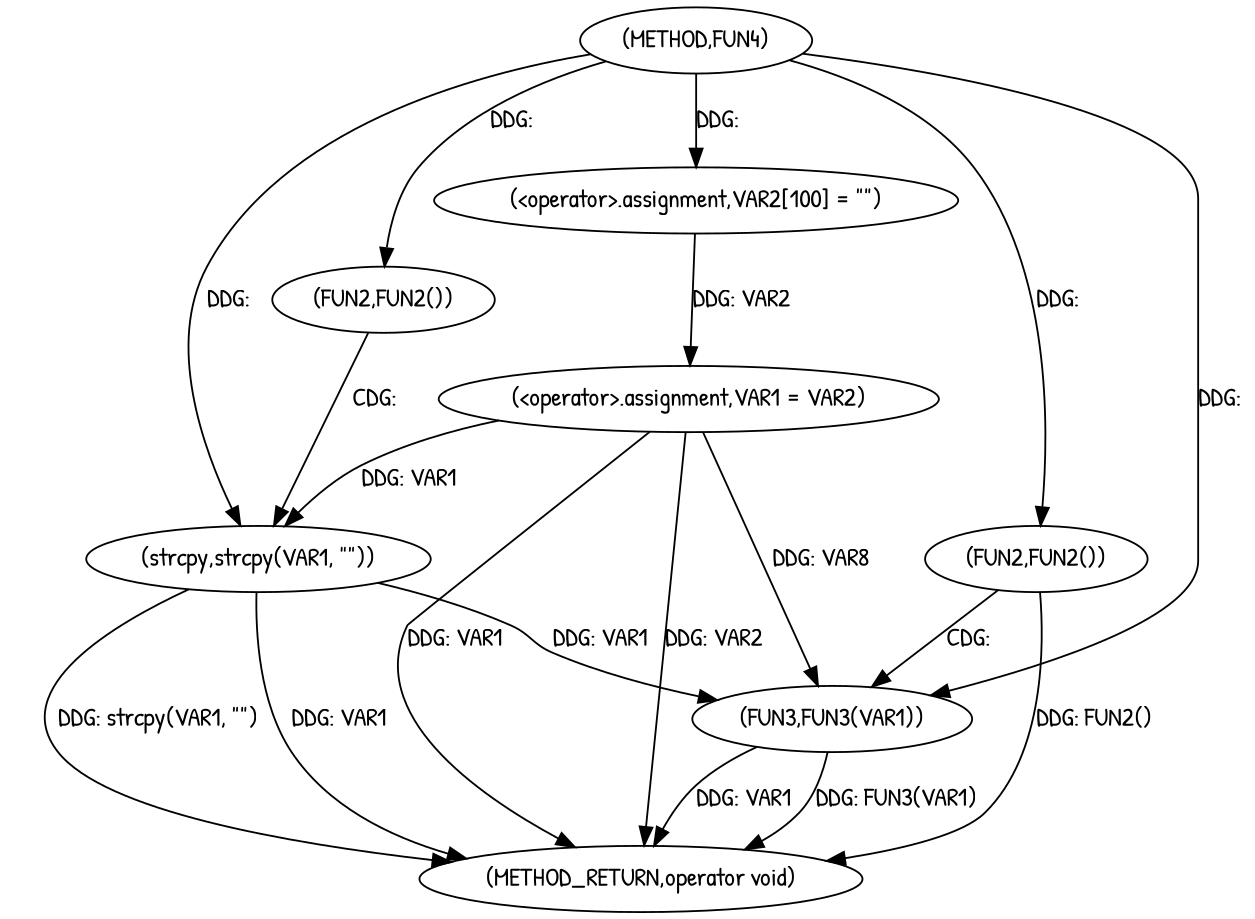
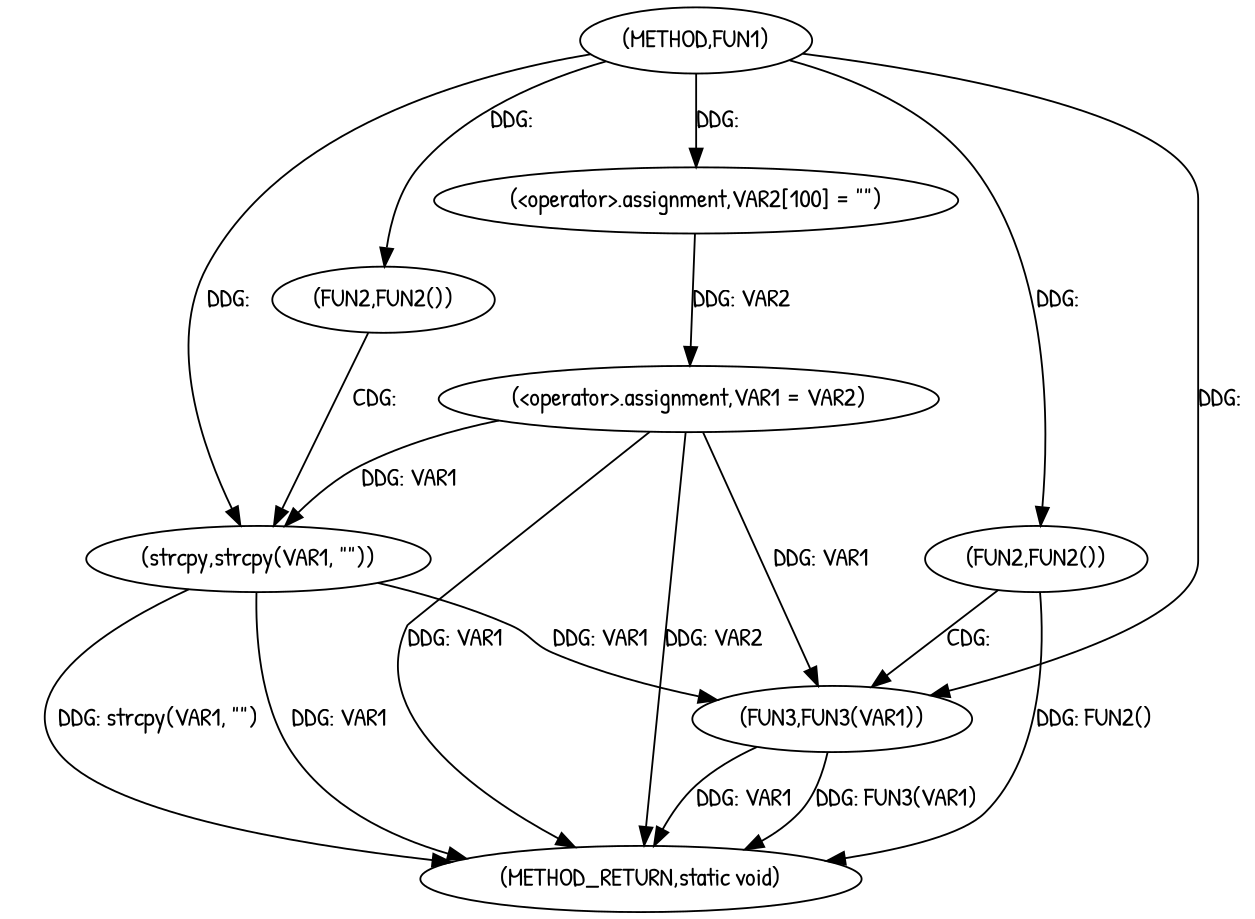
(696, 40) -> (696, 40)
(821, 559) -> (821, 559)
(641, 879) -> (641, 879)
